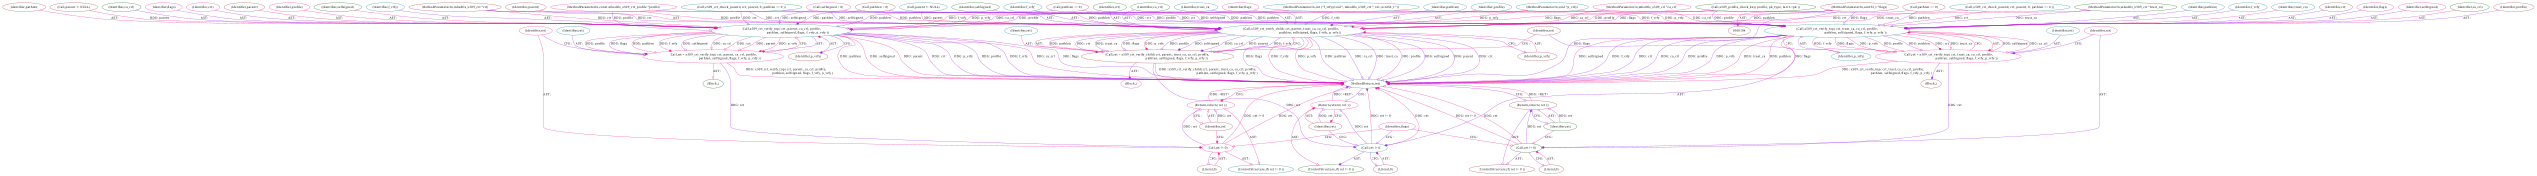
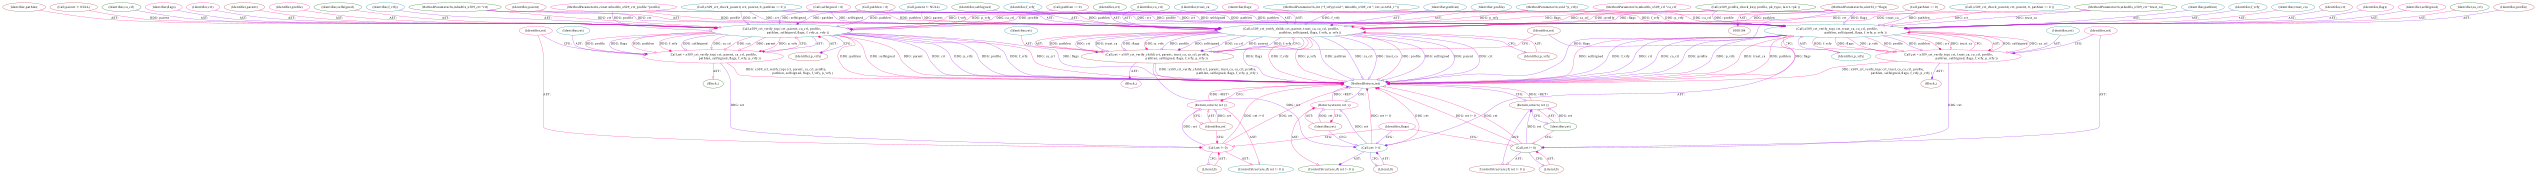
(455, 7) -> (455, 7)
